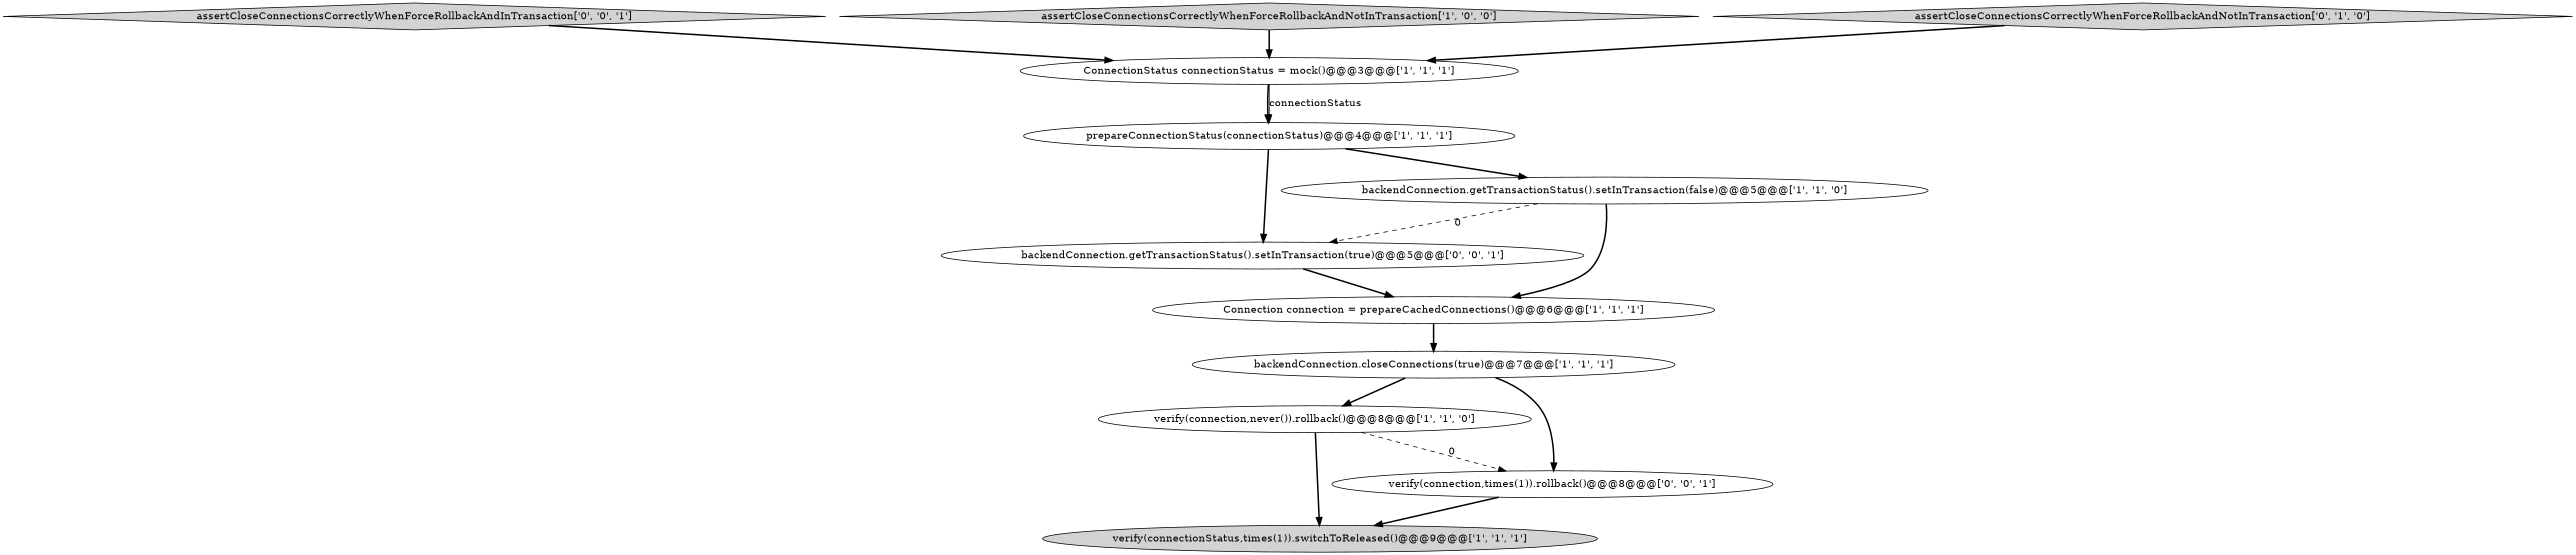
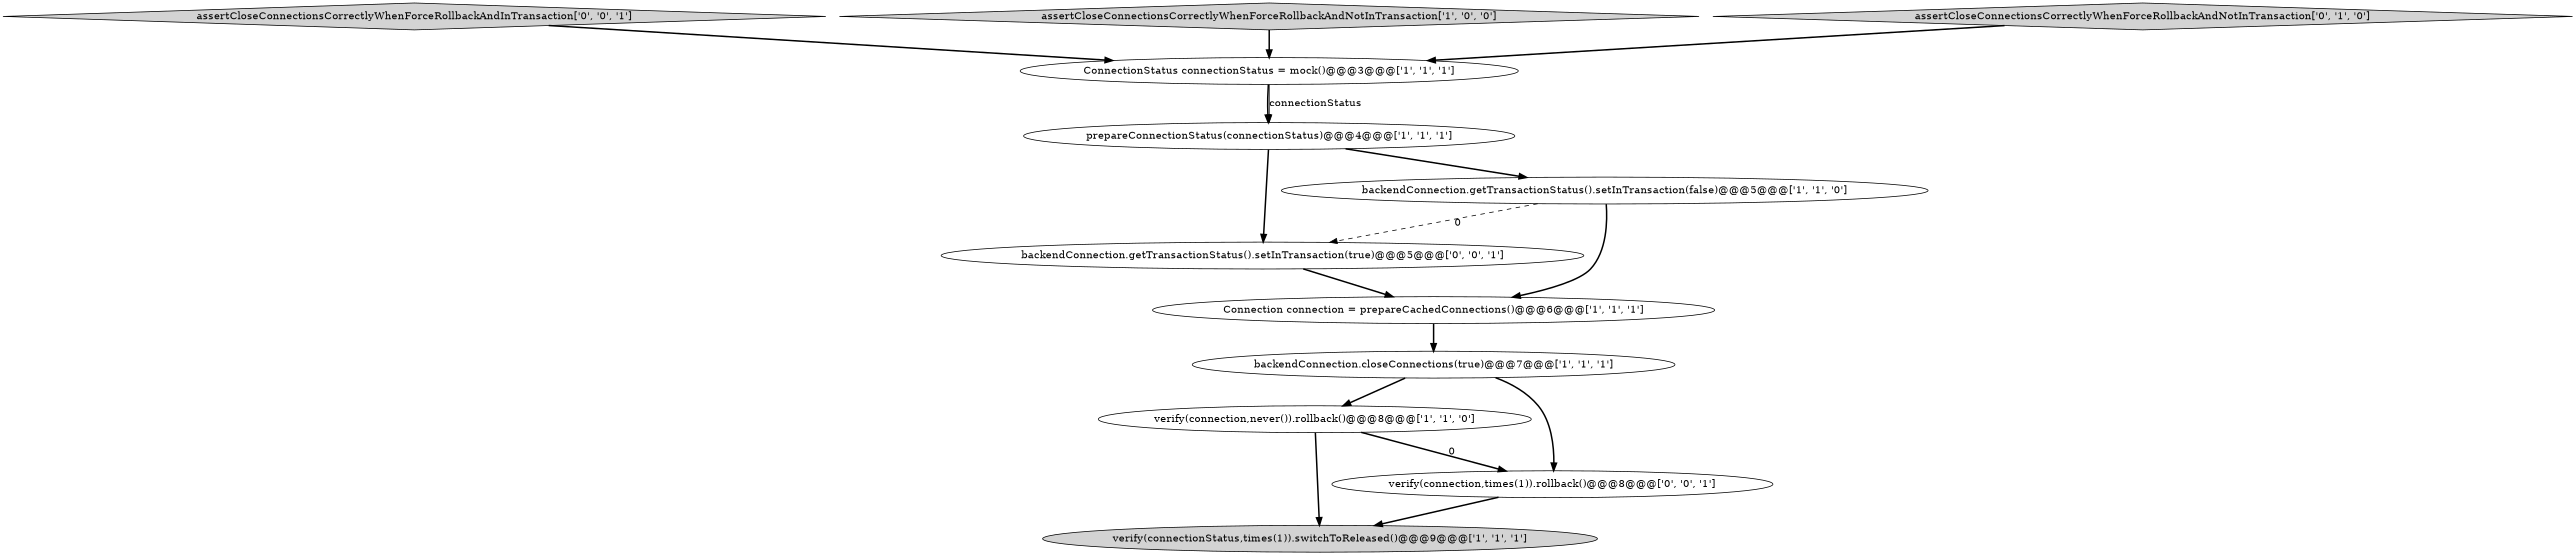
(1430, 451) -> (1430, 451)
